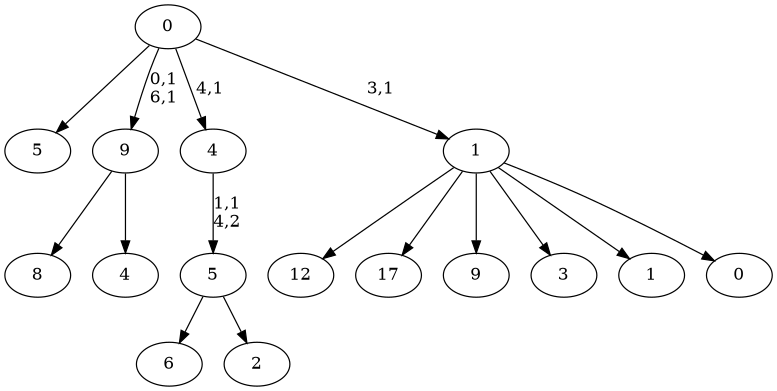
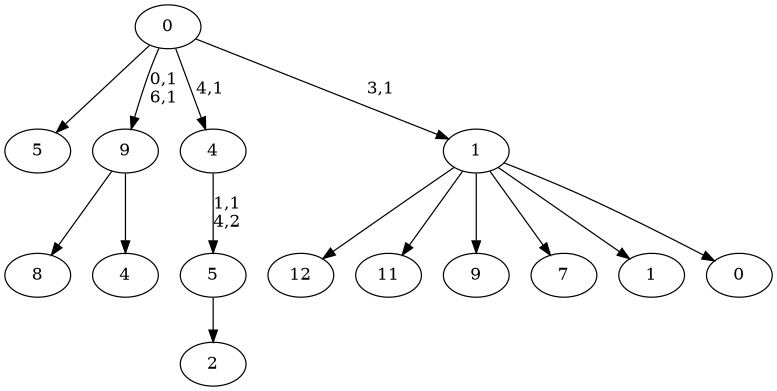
(389, 275) -> (389, 275)
(564, 275) -> (564, 275)
(169, 364) -> none
